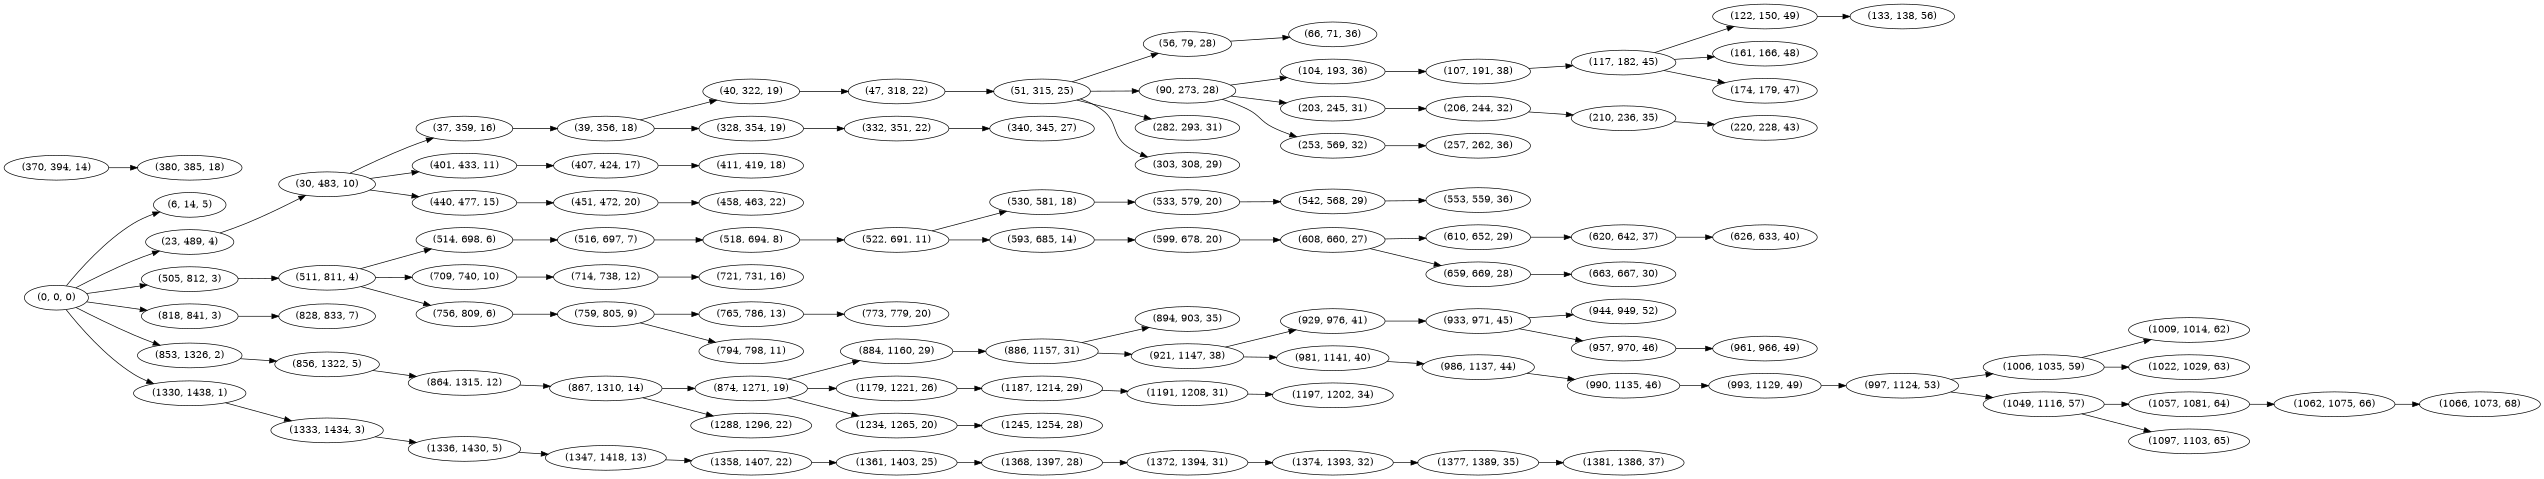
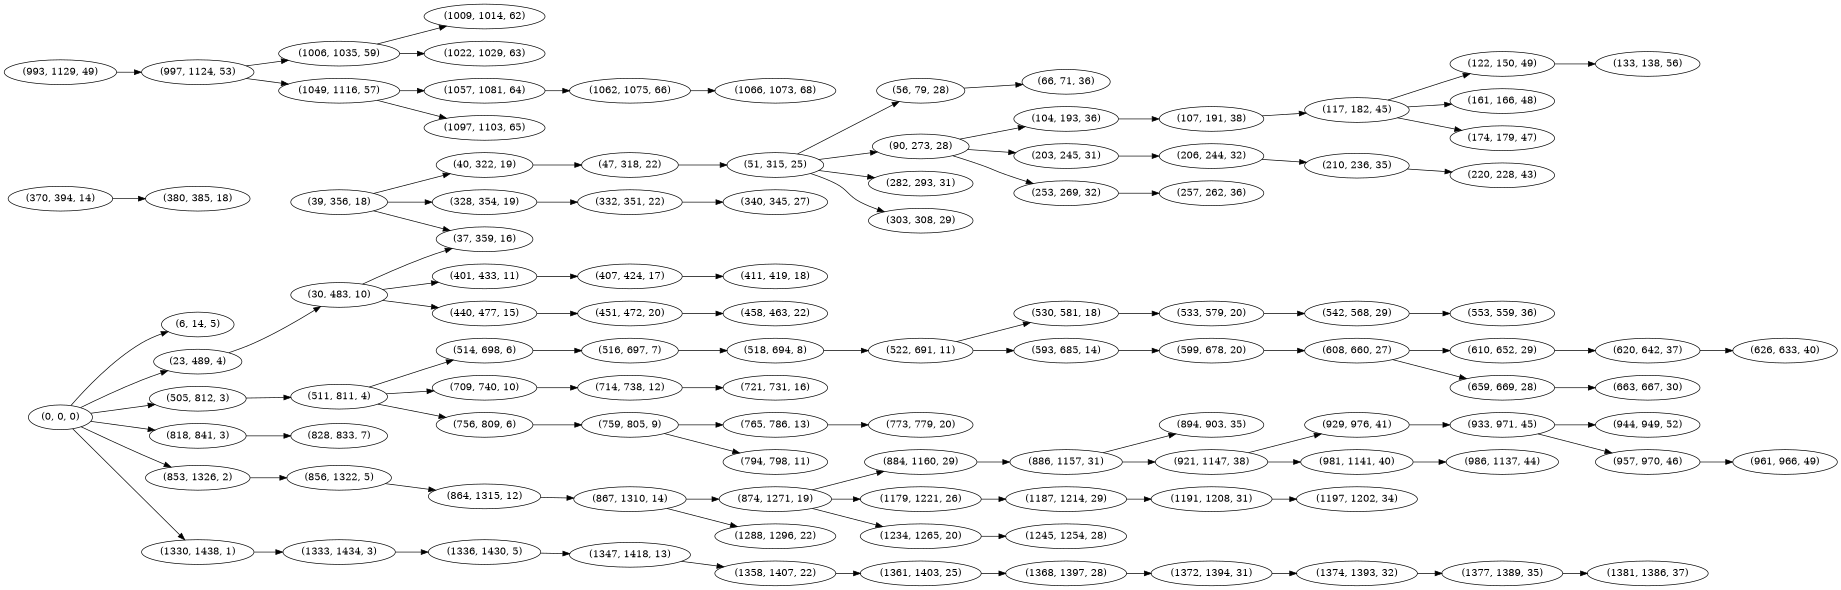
(532, 129) -> (409, 220)
(1333, 146) -> (1066, 193)
(1624, 386) -> none
